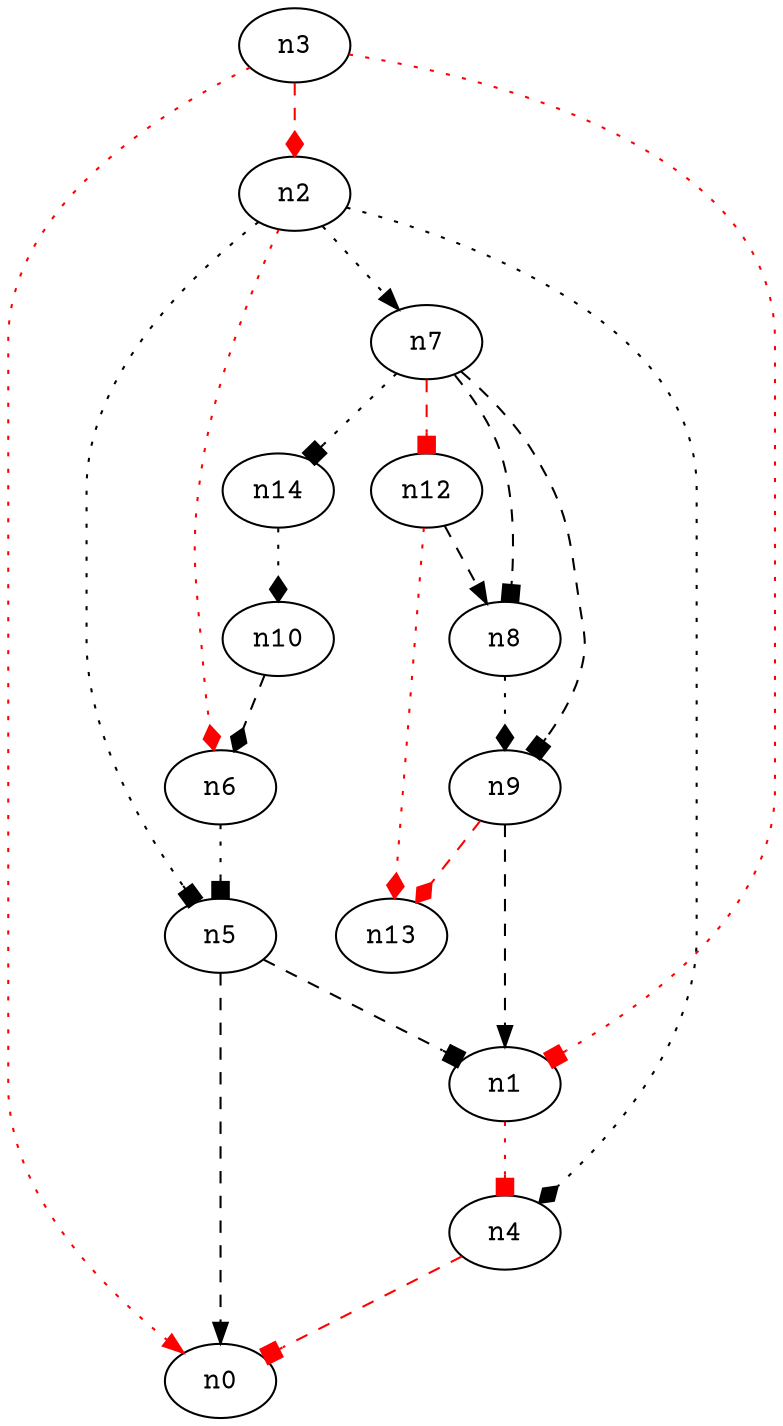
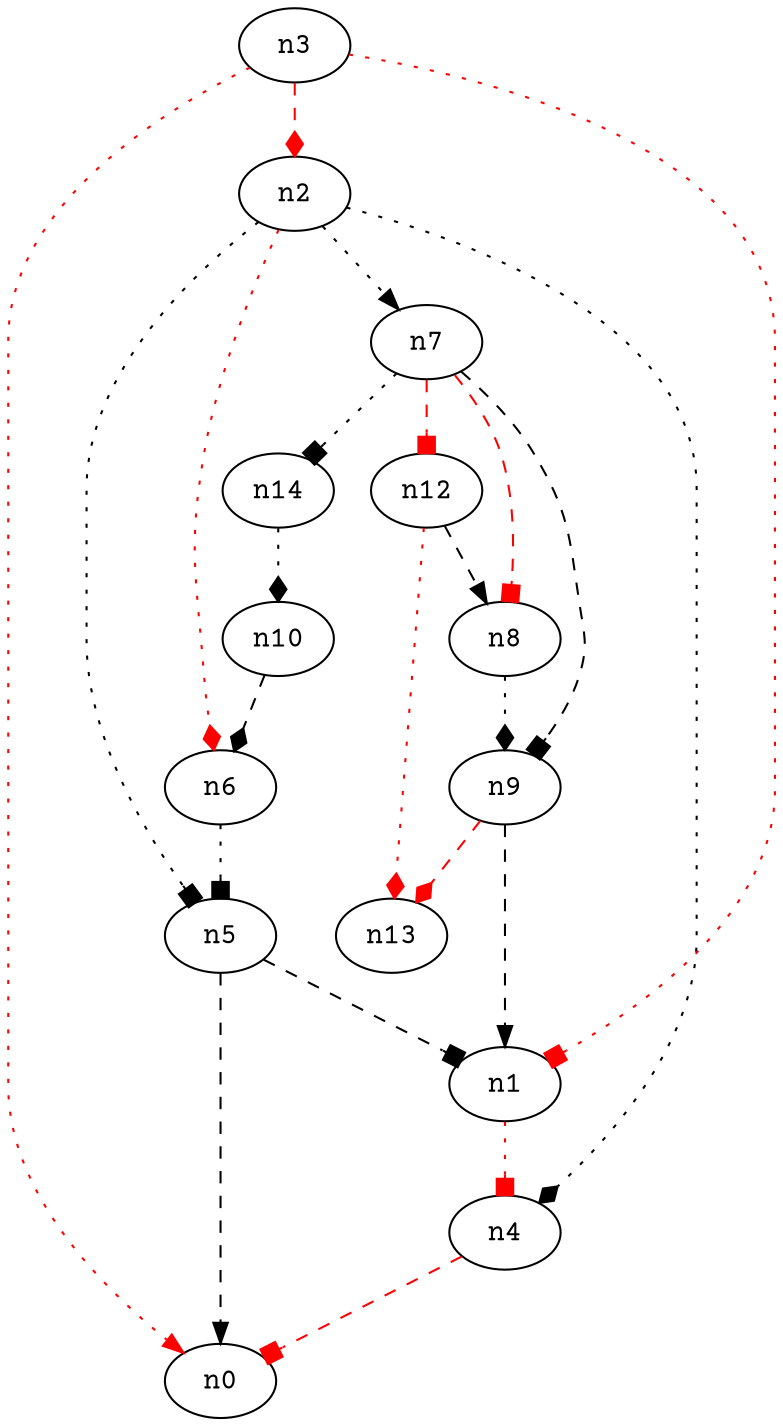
(506, 471) -> (506, 471)
